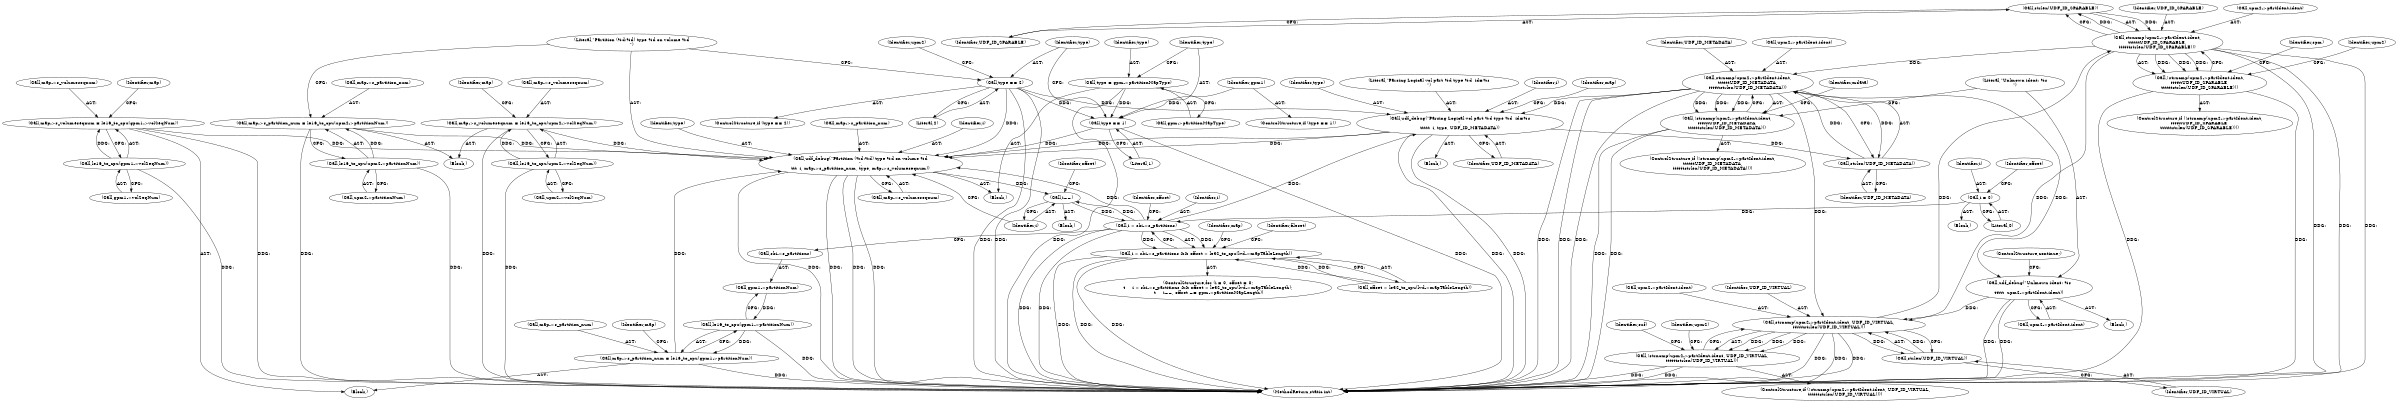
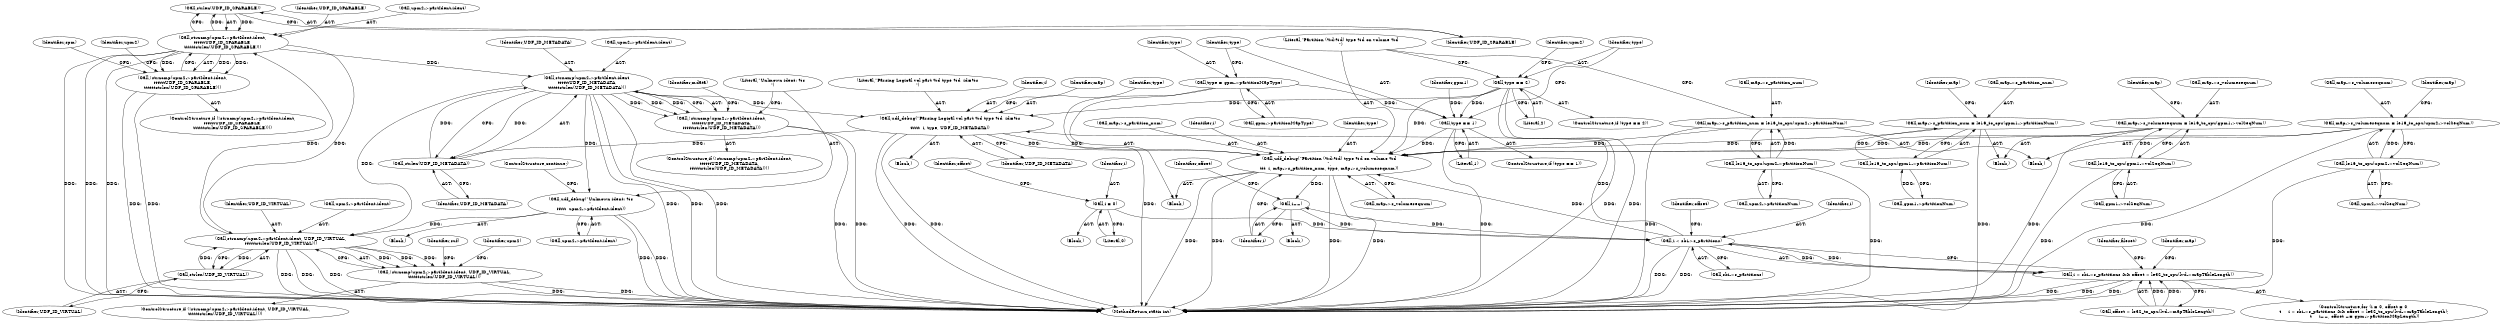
(1271, 102) -> (1499, 143)
(777, 269) -> (1701, 263)
(998, 387) -> none
